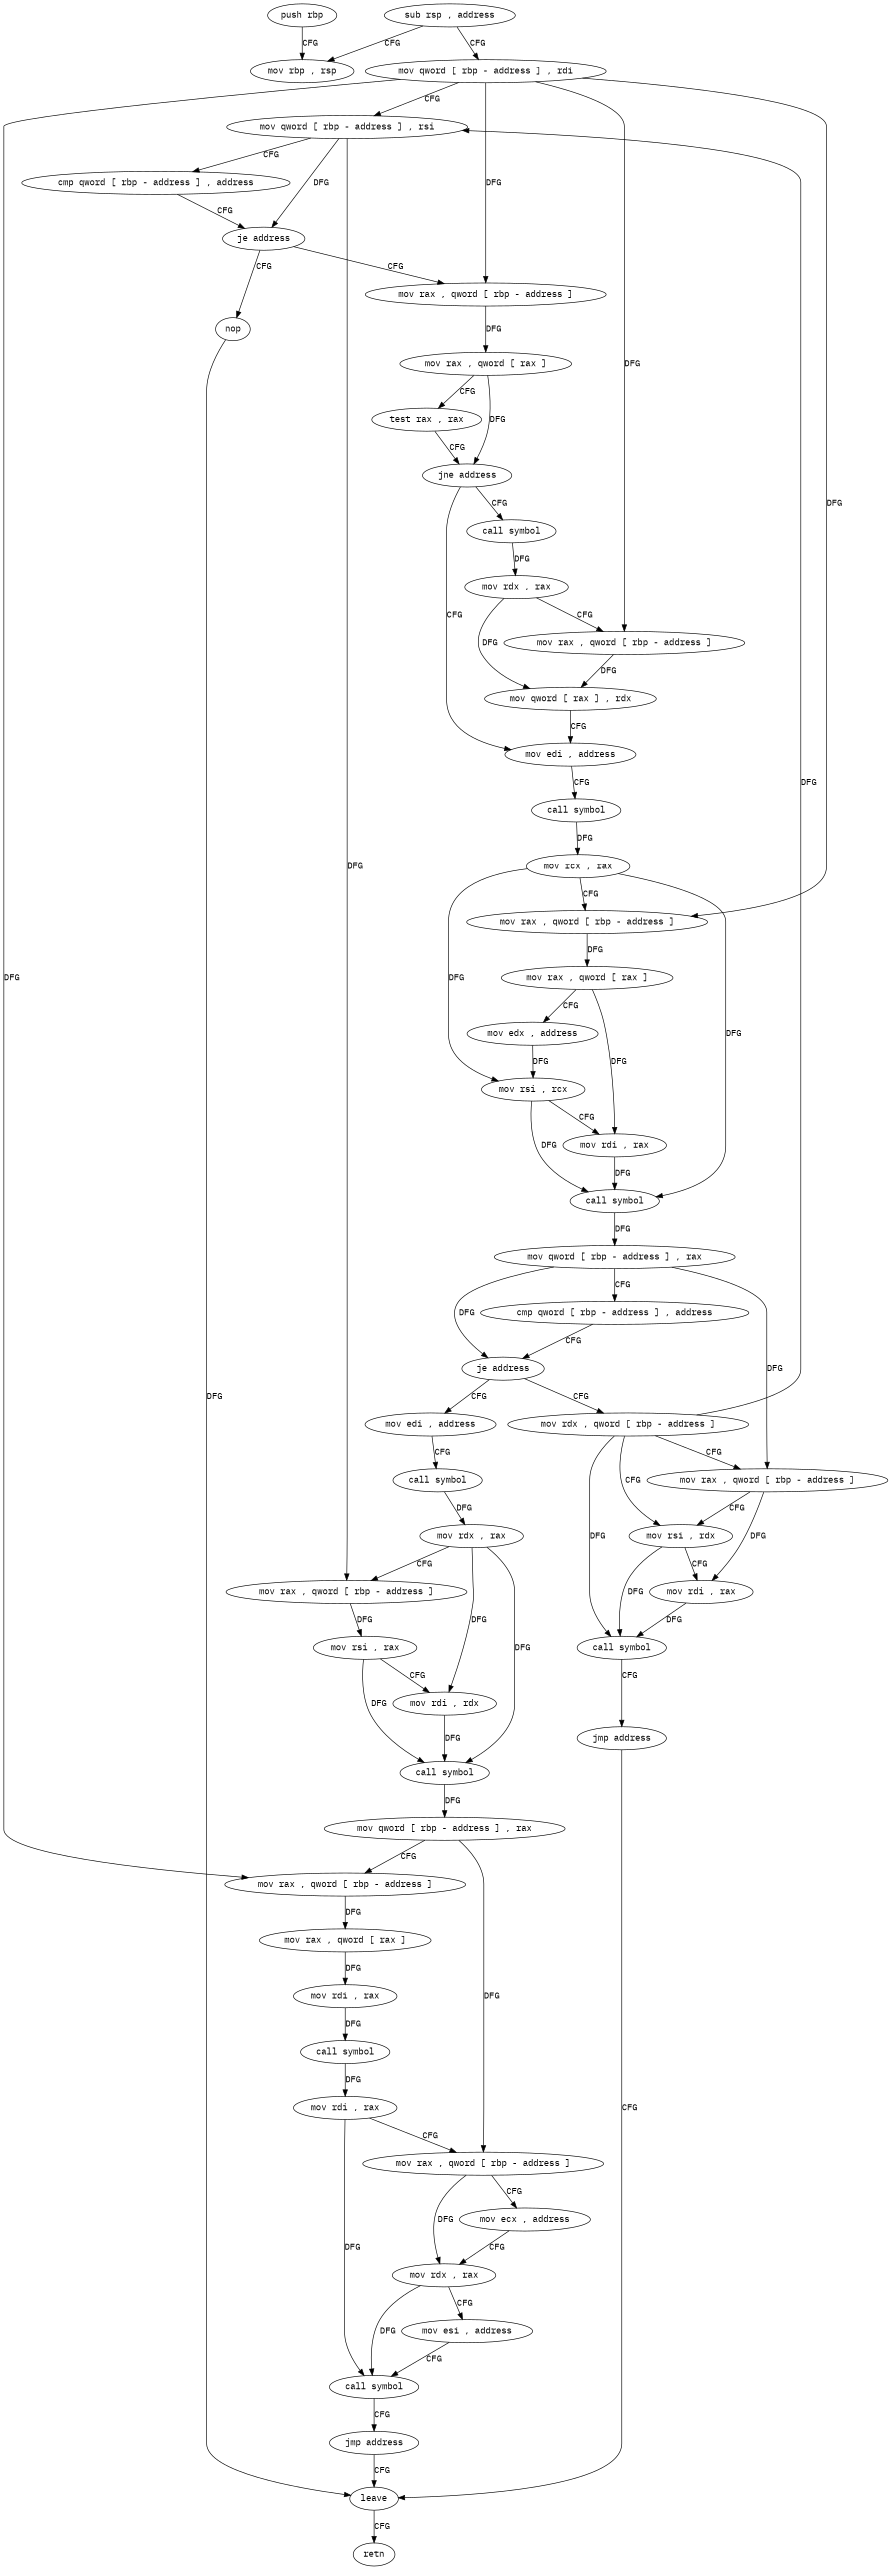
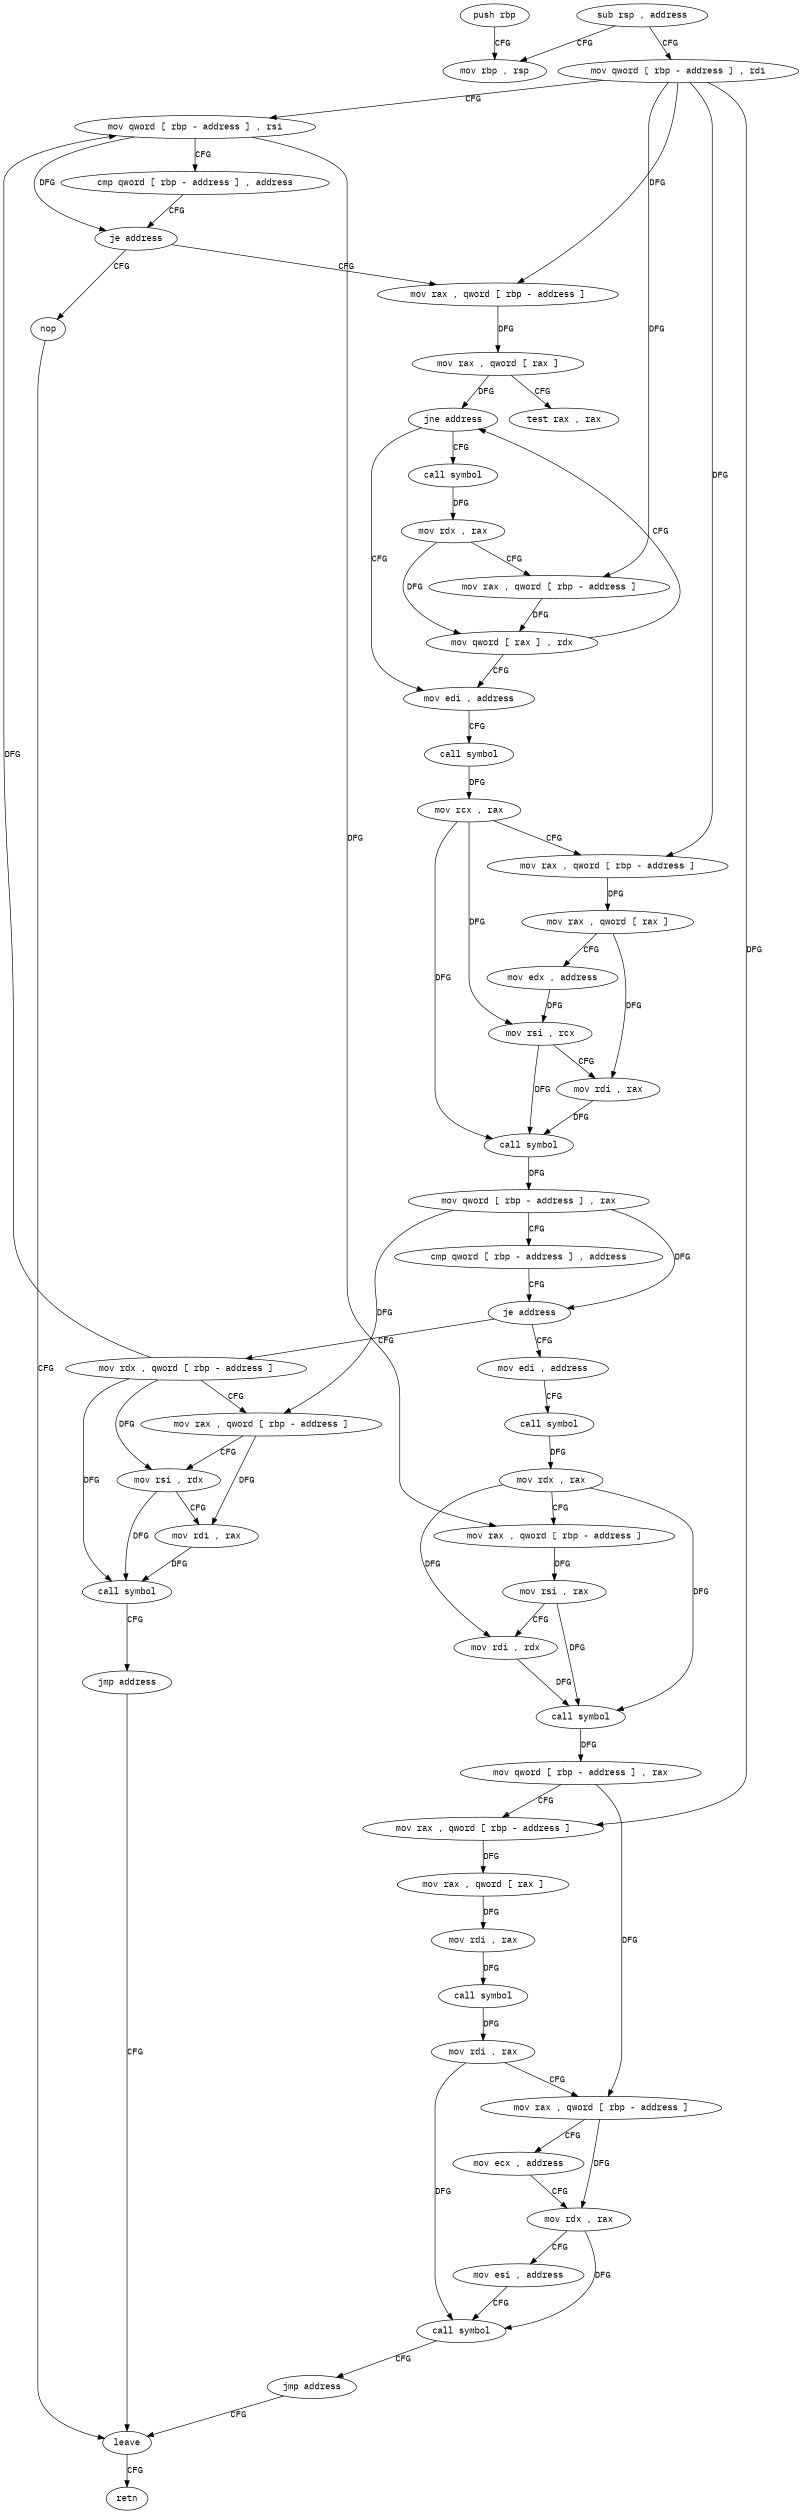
(445, 445) -> (641, 528)
(215, 1397) -> (46, 1369)
(633, 1480) -> (127, 1425)
